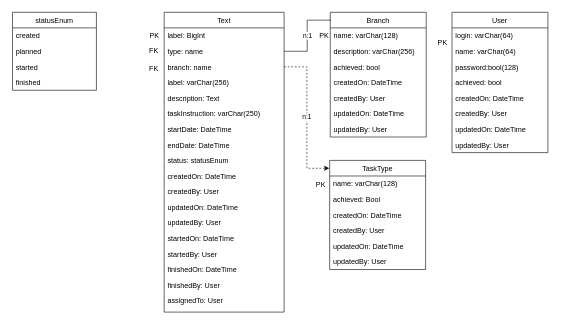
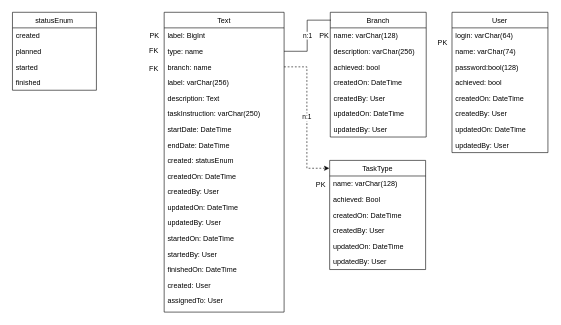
(488, 52) -> (488, 52)
(202, 161) -> (204, 161)
(196, 286) -> (192, 286)
